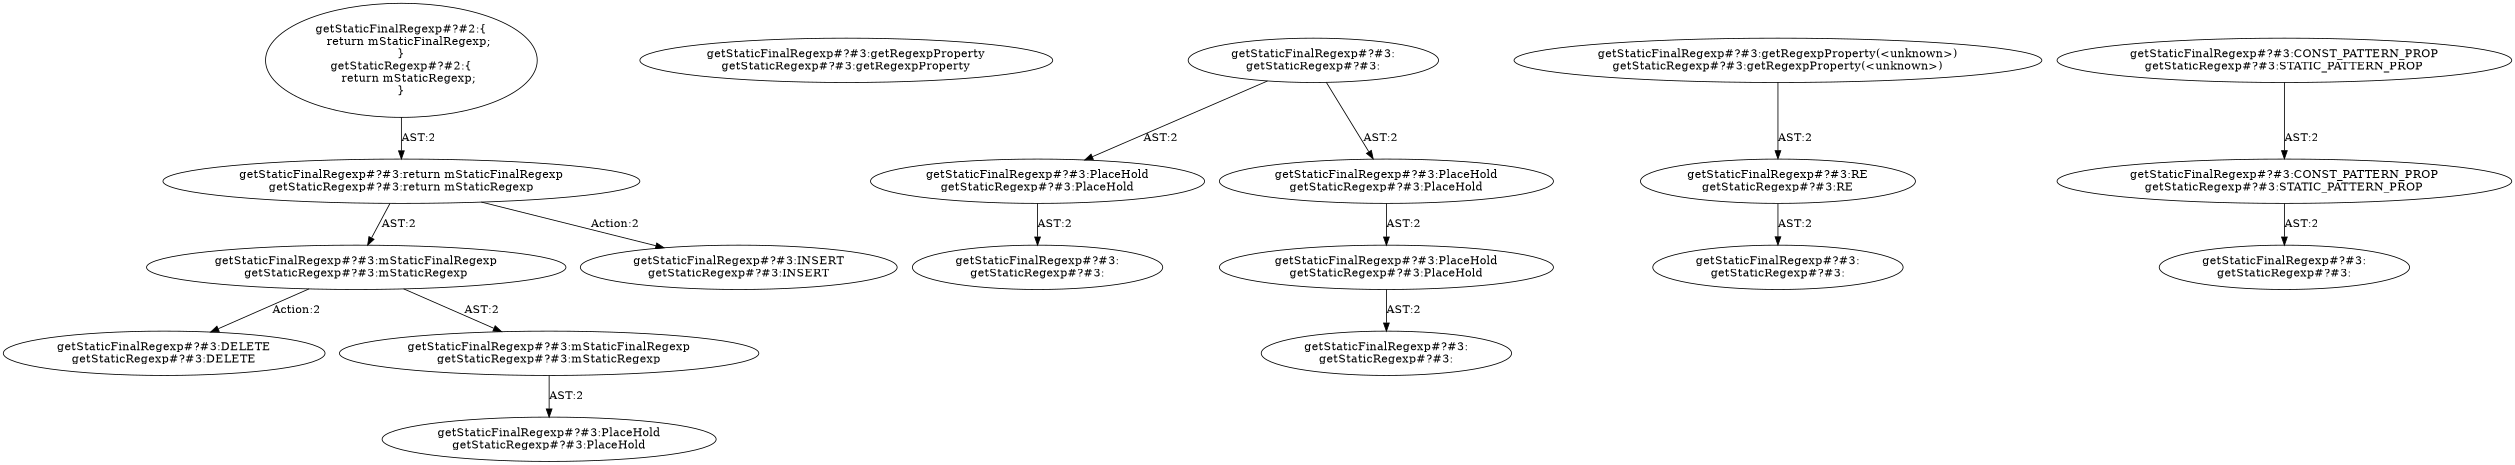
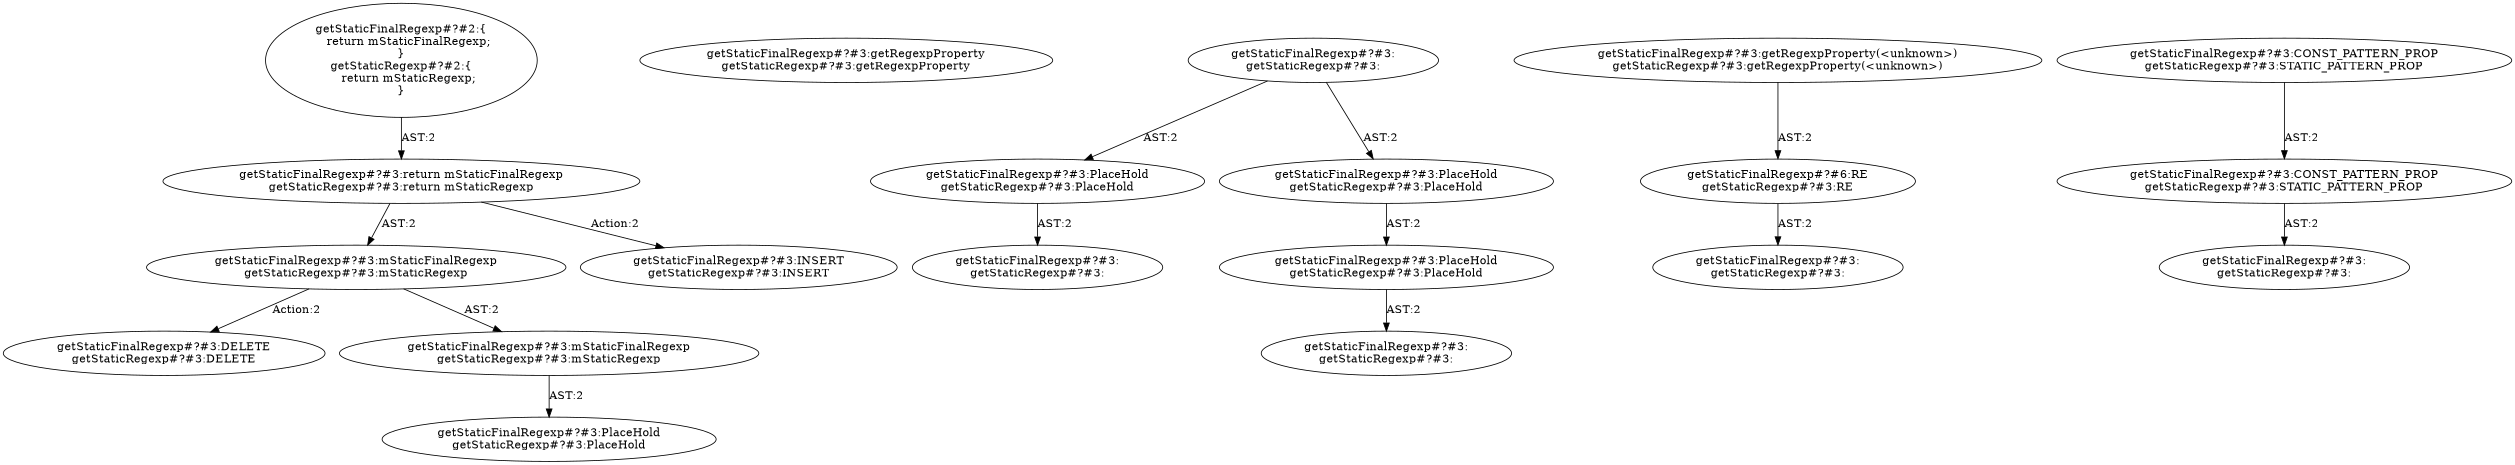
(1778, 181) -> (1778, 181)
